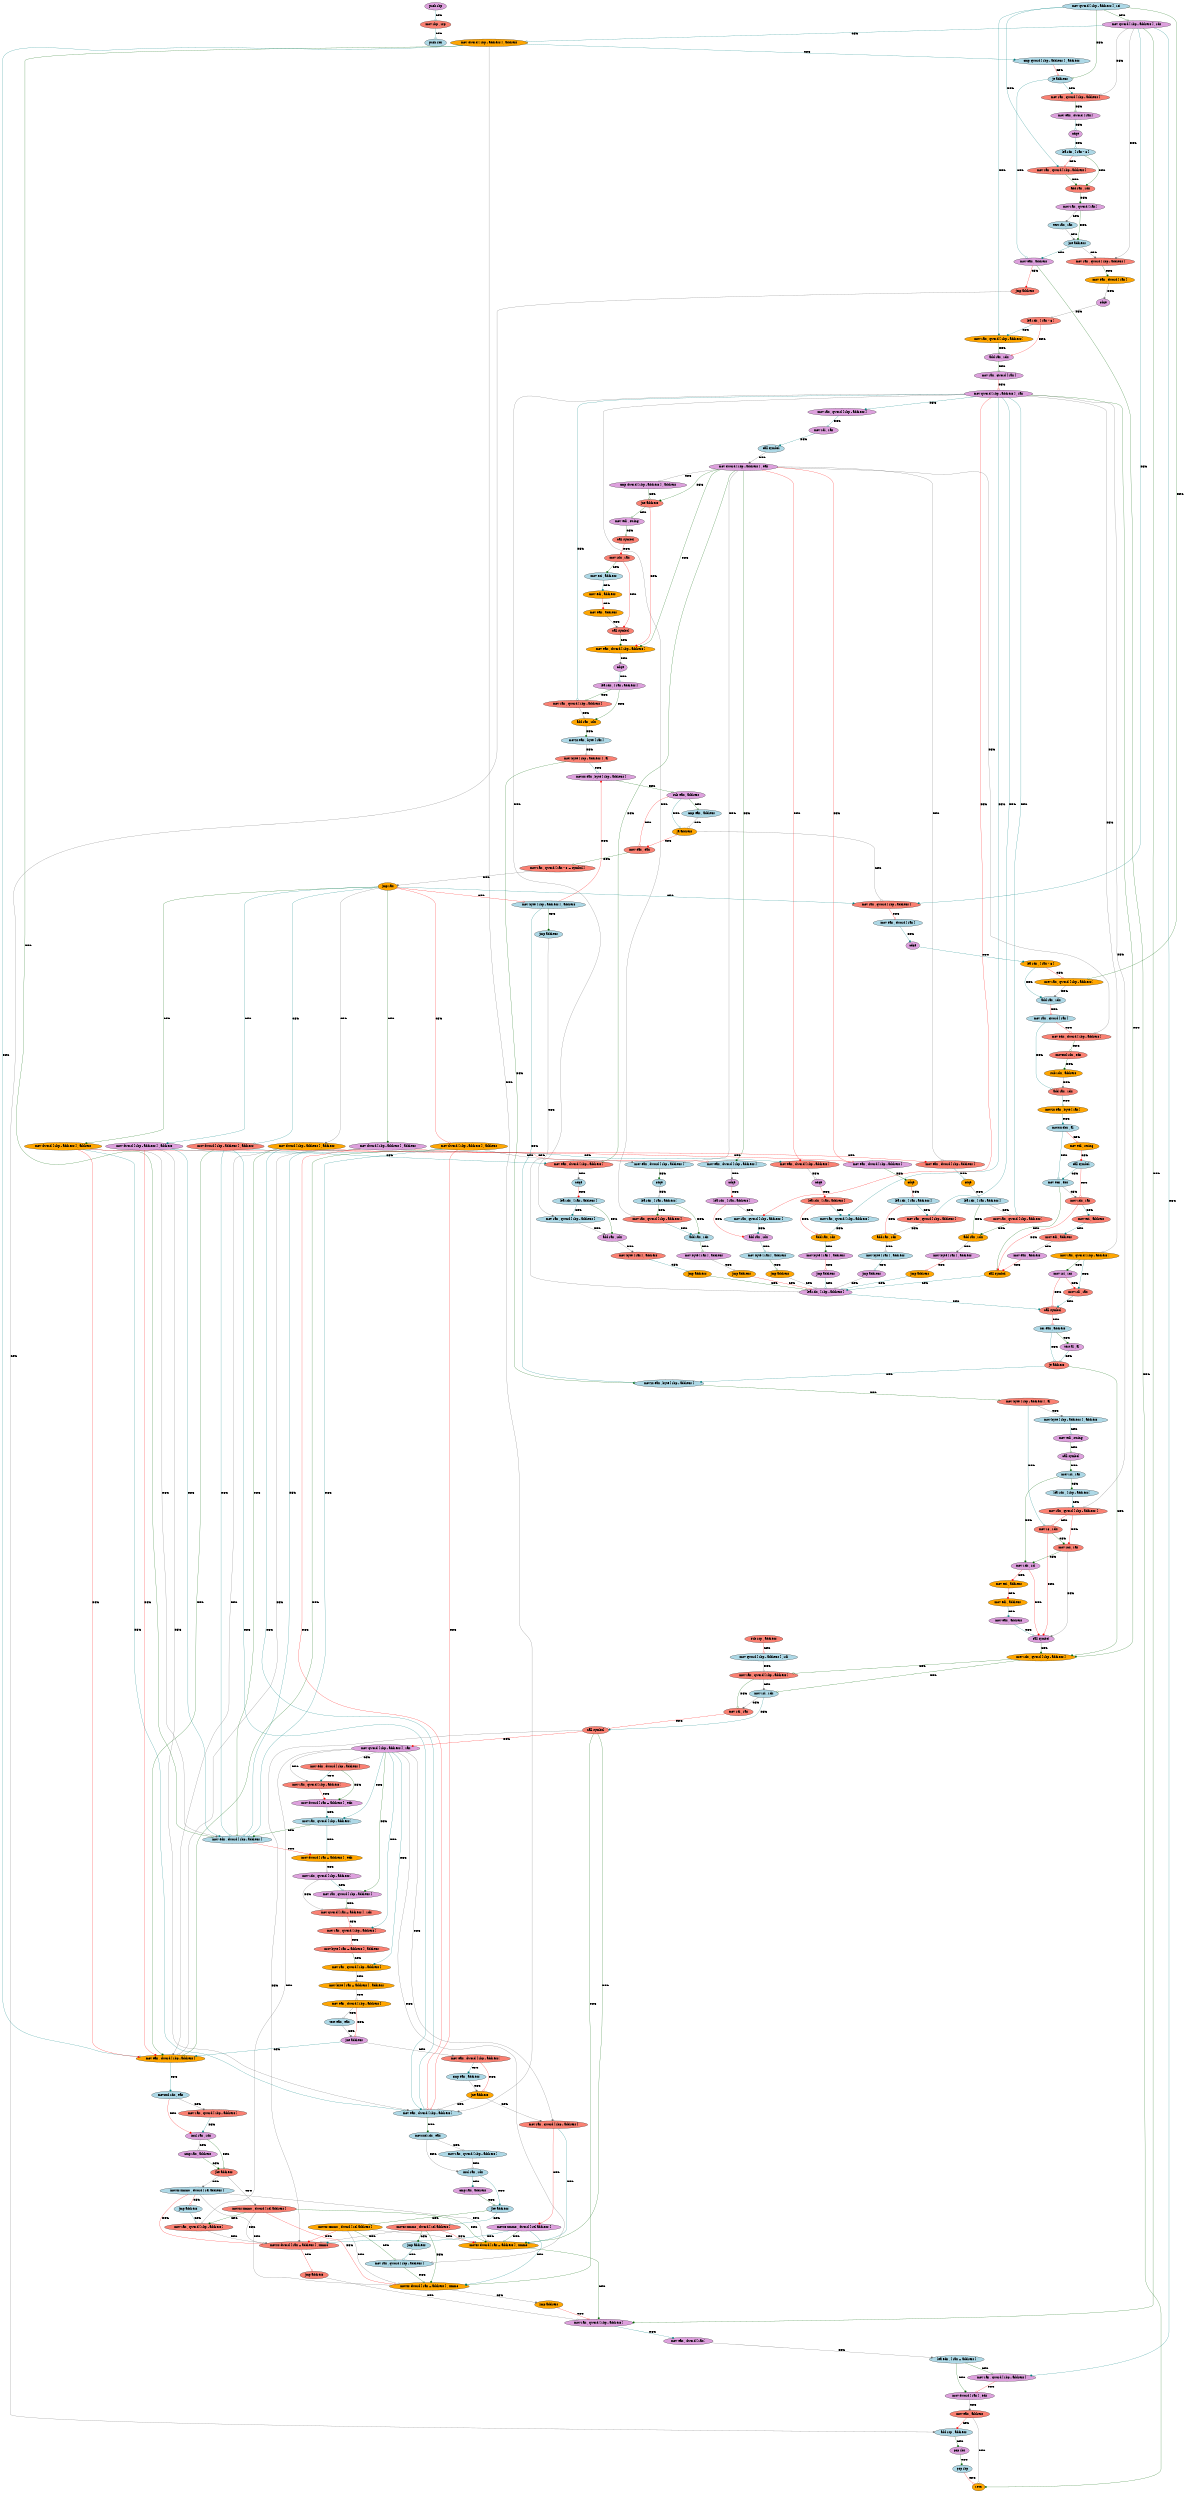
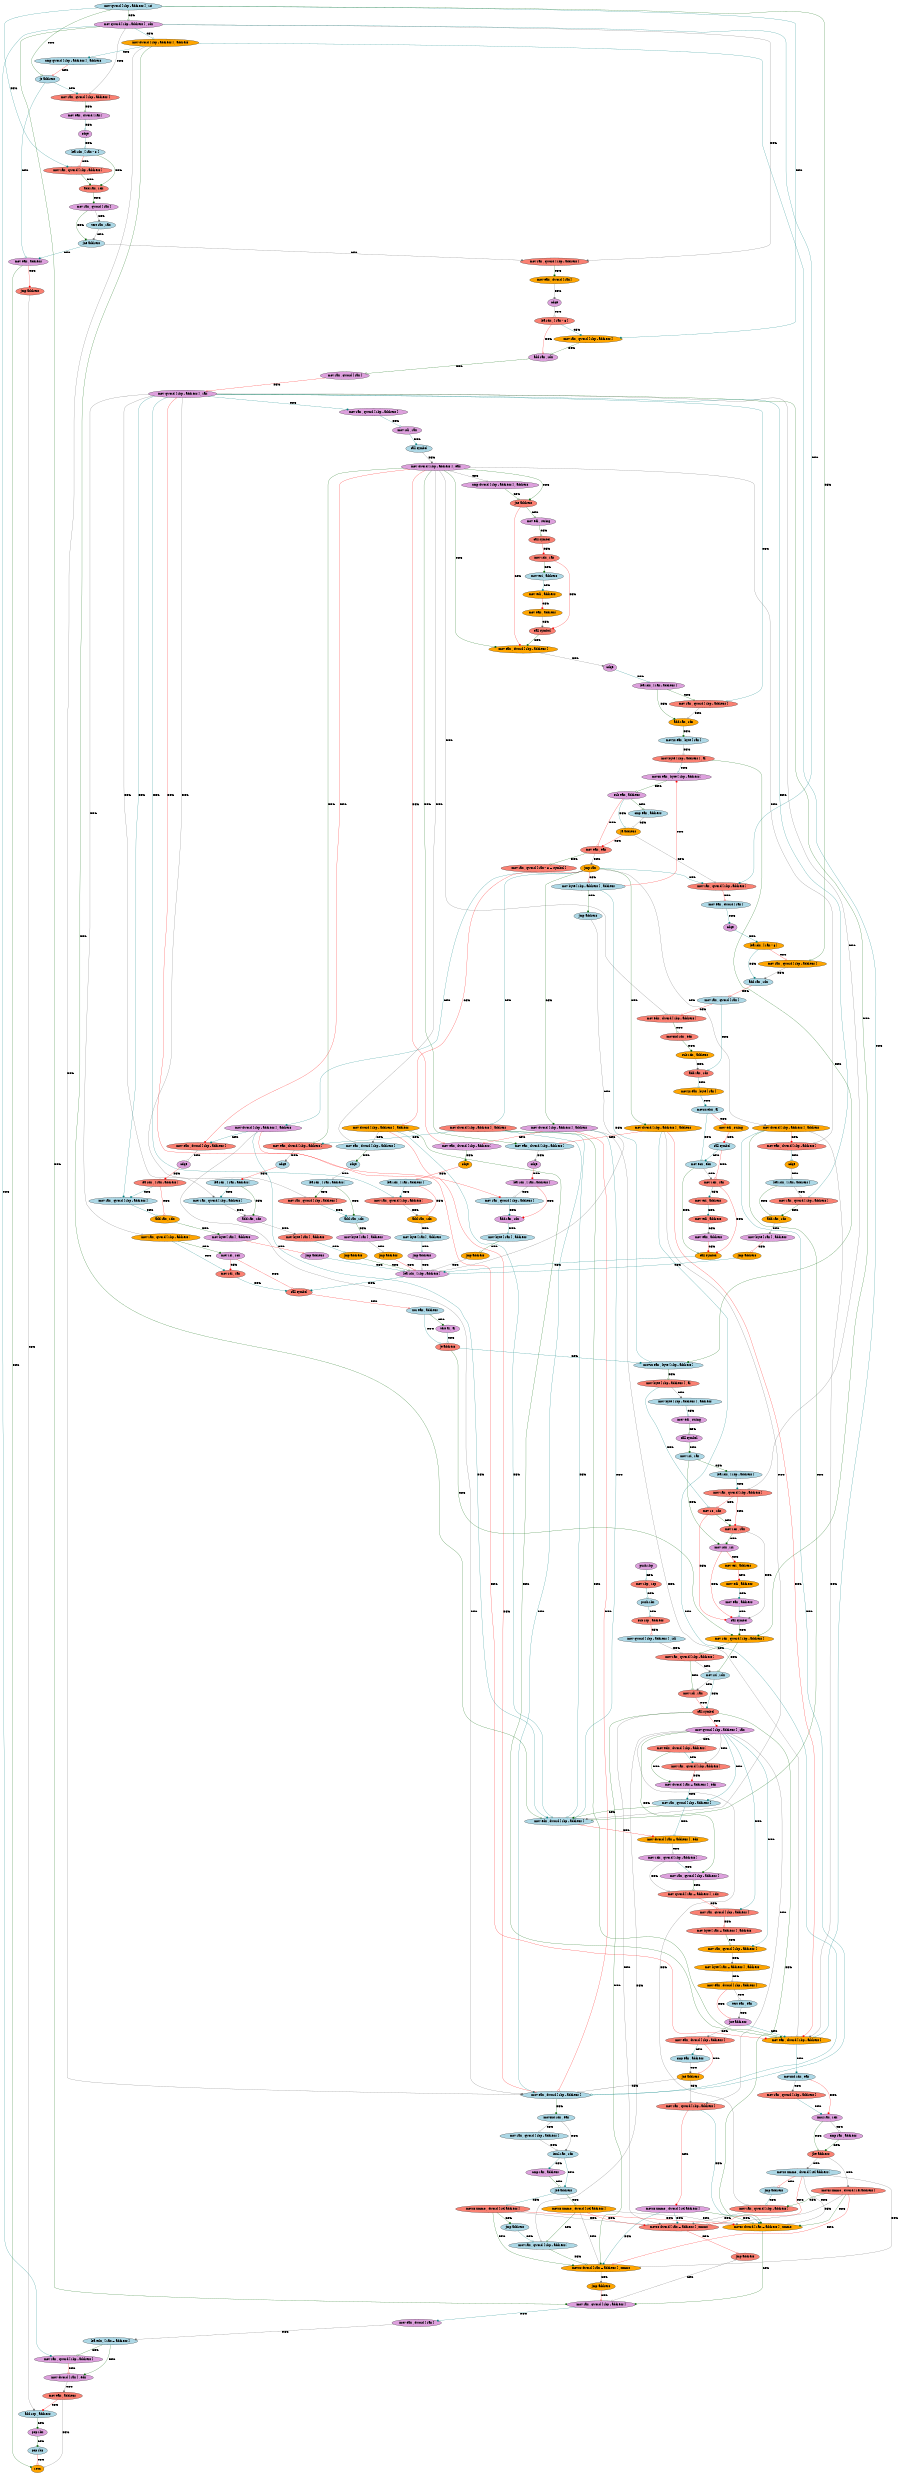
(466, 878) -> (593, 858)
none -> (649, 1611)
